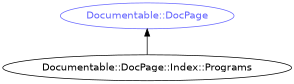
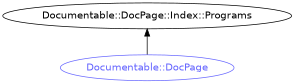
(147, 45) -> (147, 45)
